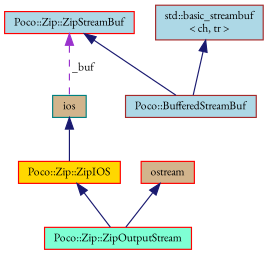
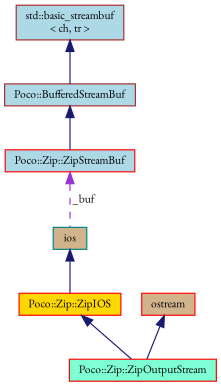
(135, 68) -> (70, 134)
